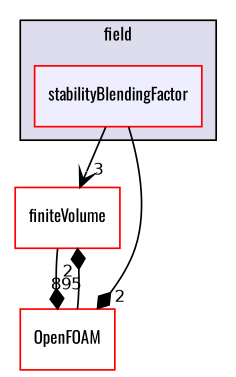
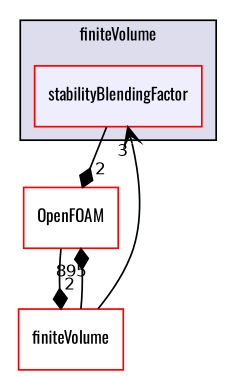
(118, 36) -> (118, 36)
(96, 150) -> (137, 231)
